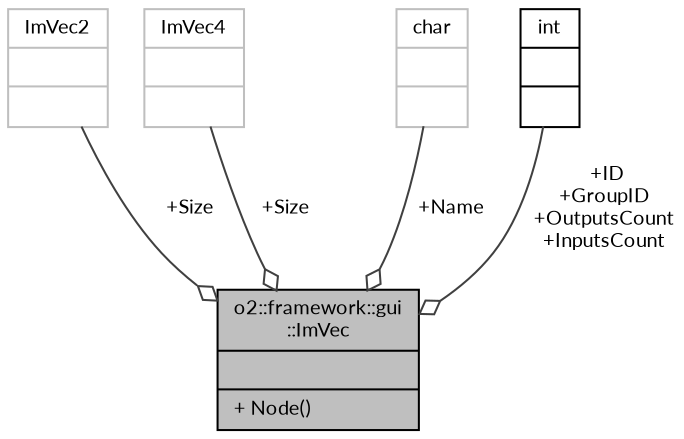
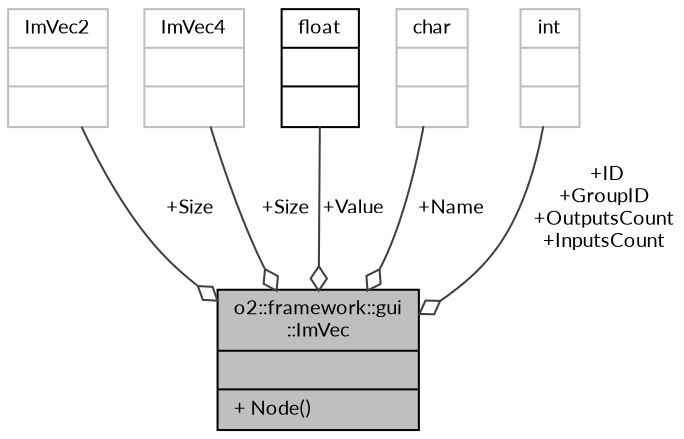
none -> (320, 68)
(550, 68) -> (550, 68)
